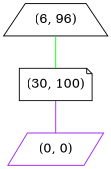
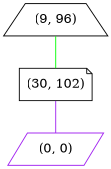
(56, 20) -> (56, 20)
(56, 84) -> (56, 84)
